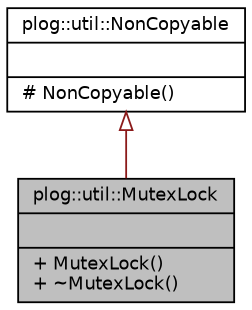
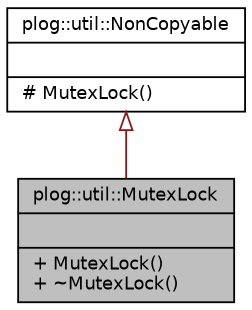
(99, 93) -> (88, 93)
